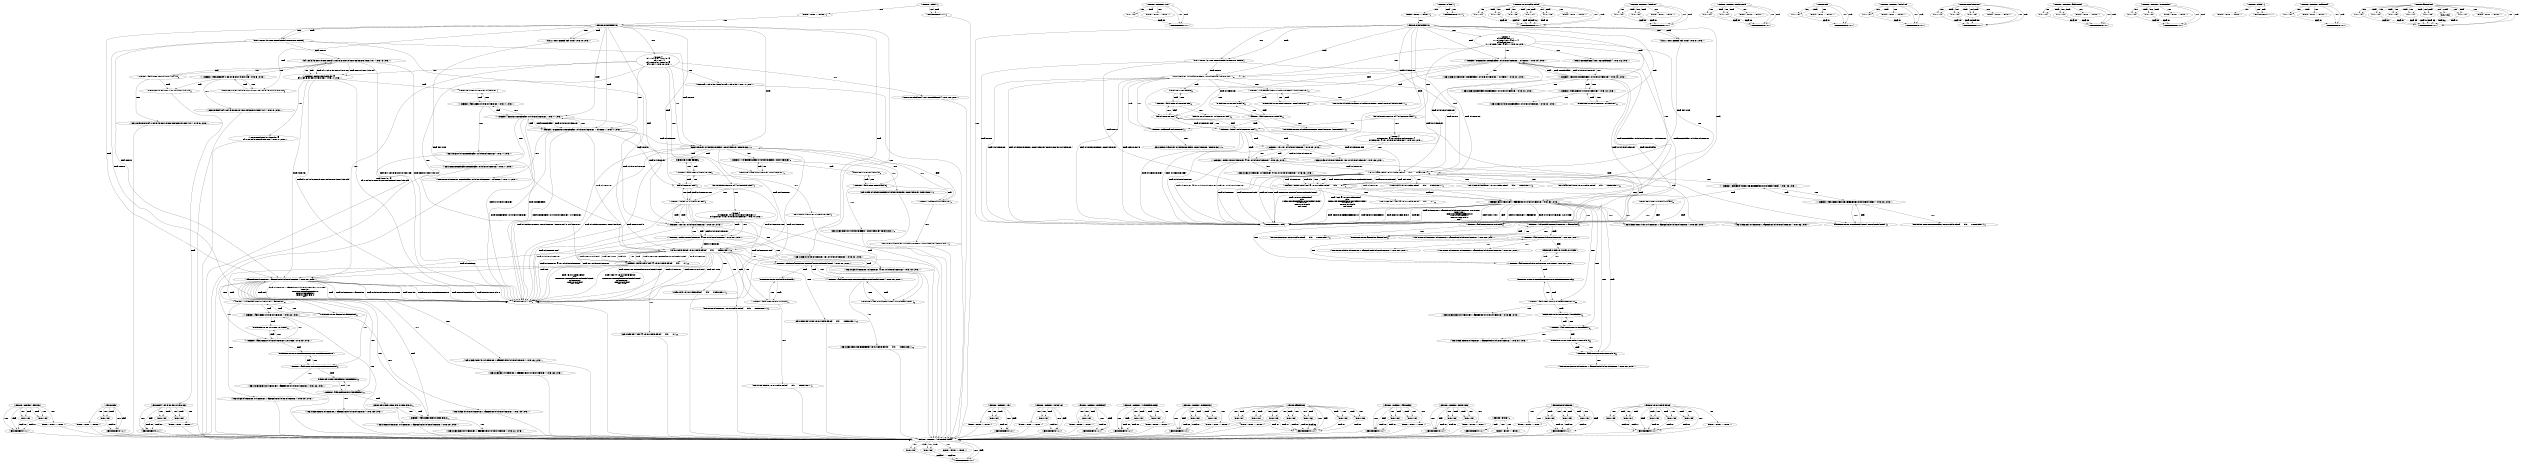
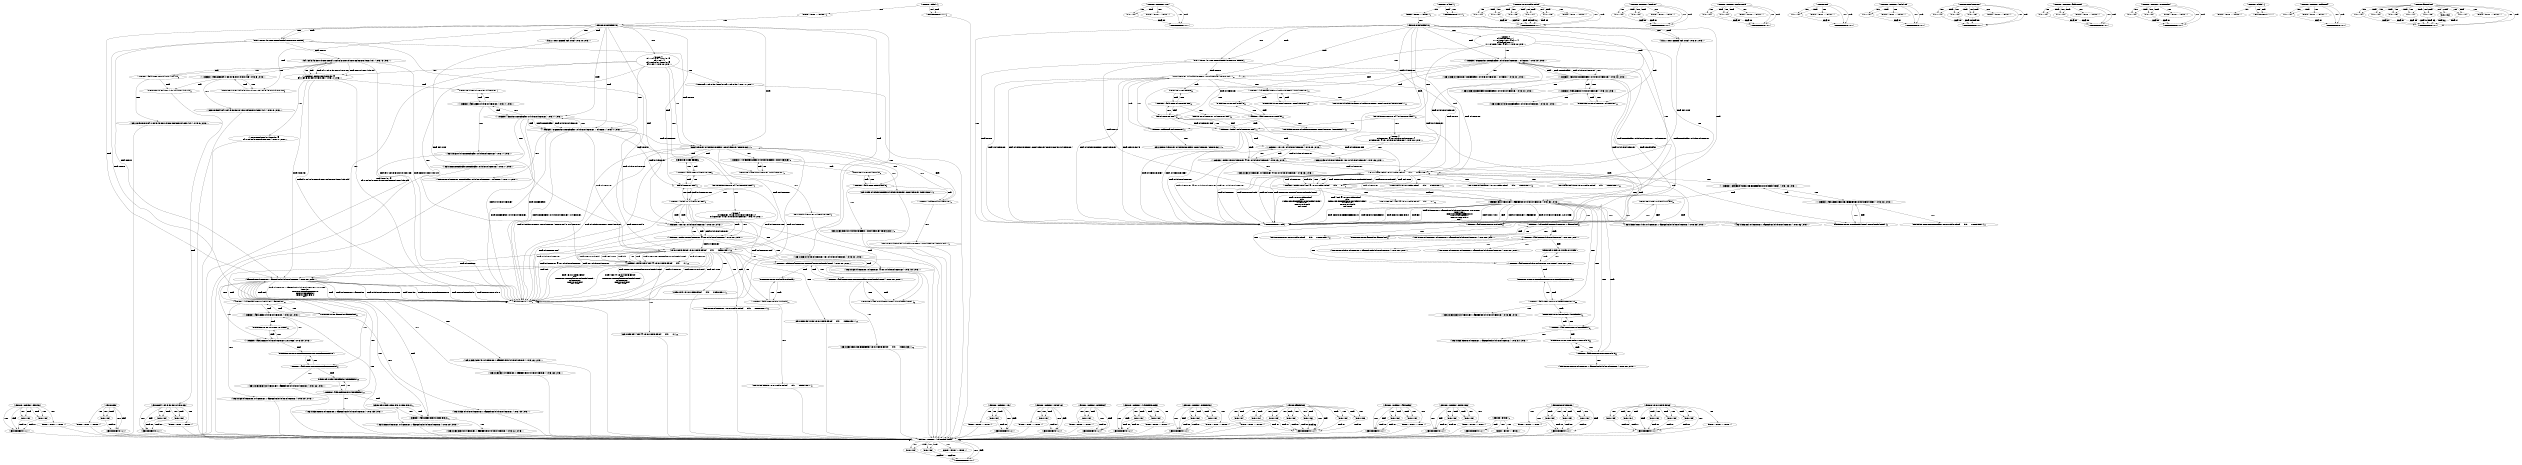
(1601, 61) -> none
(930, 98) -> none
